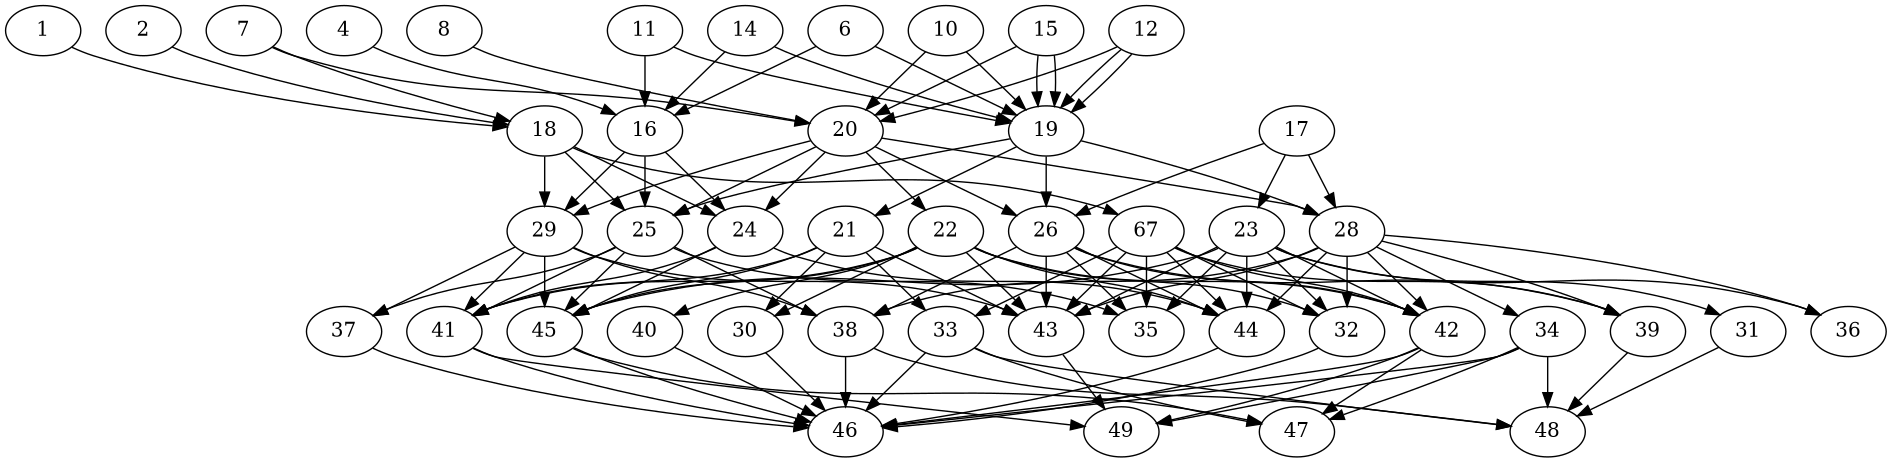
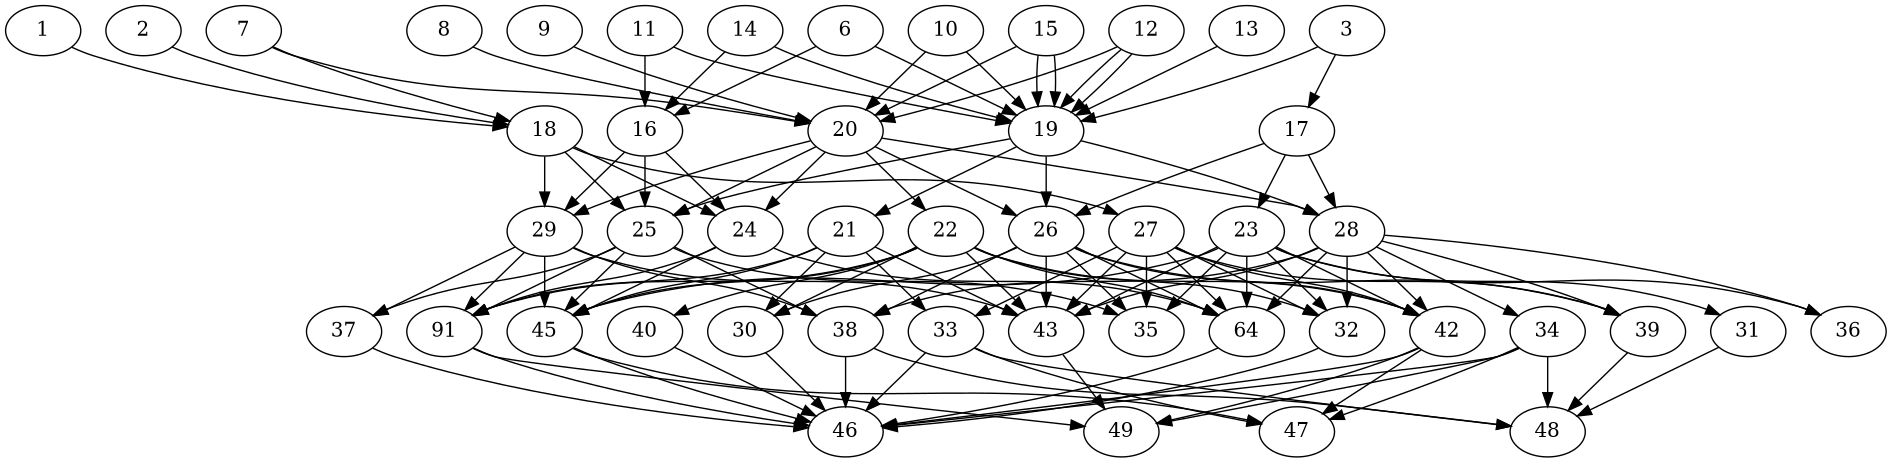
(344, 31) -> none
none -> (545, 31)
none -> (1247, 31)
none -> (1347, 31)
(1146, 231) -> (1146, 231)
none -> (844, 292)
(444, 332) -> (444, 332)
(1247, 332) -> (1247, 332)
